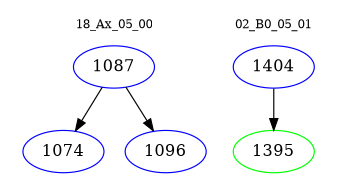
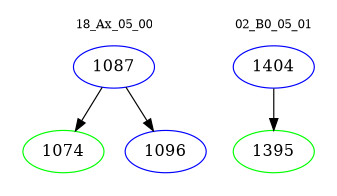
(63, 152) -> (63, 152)
